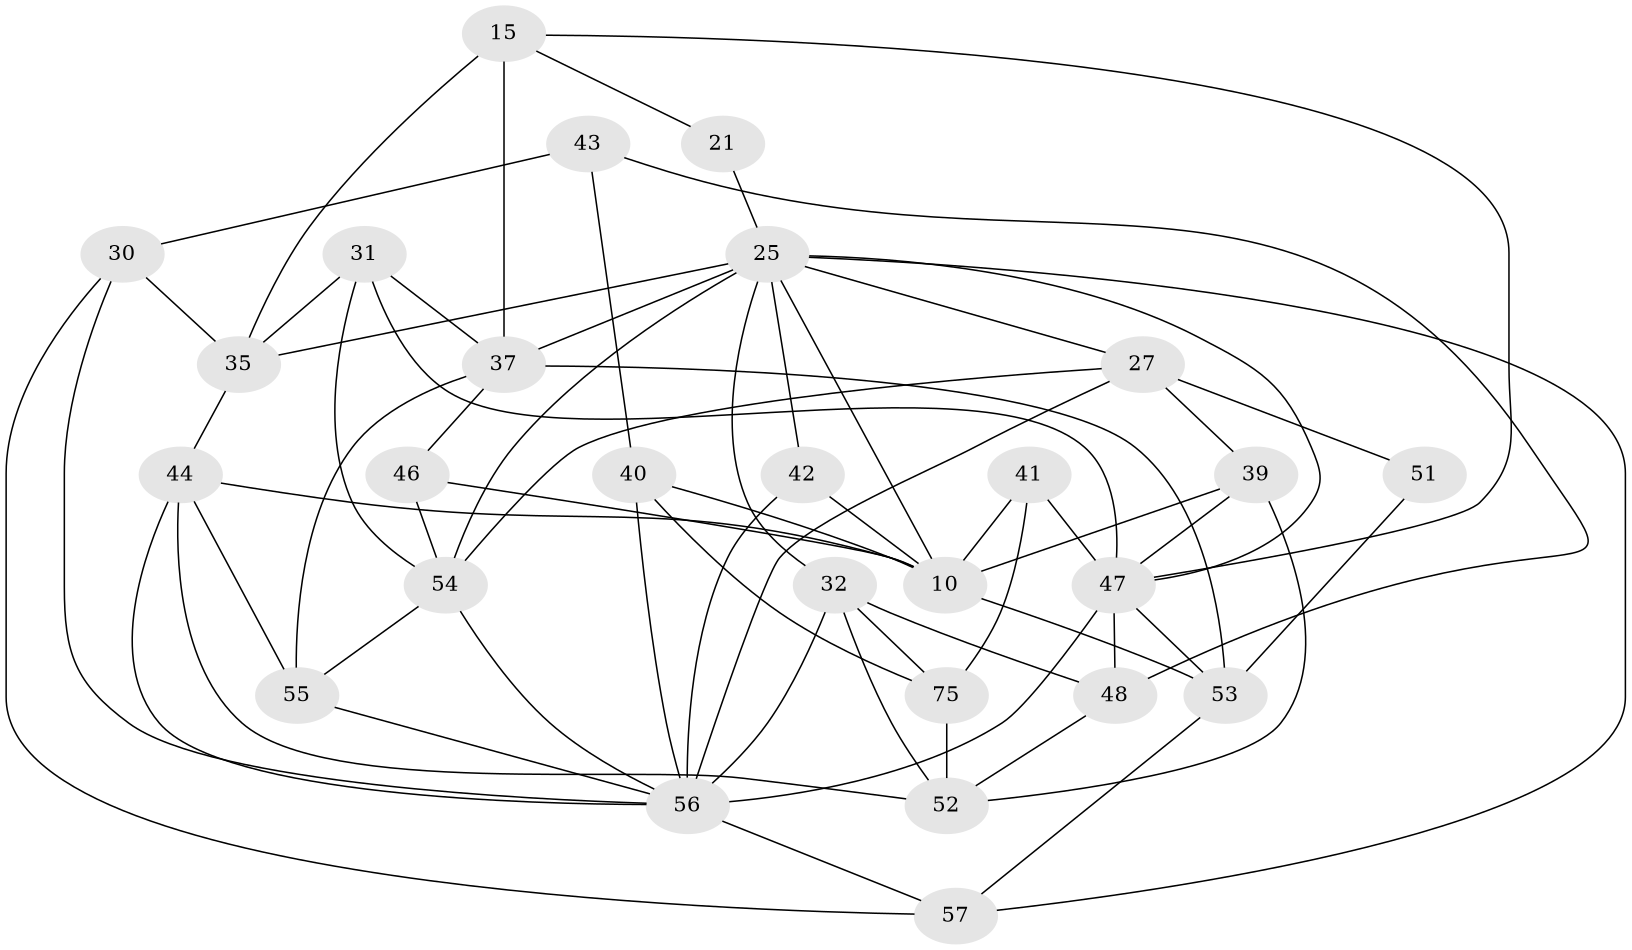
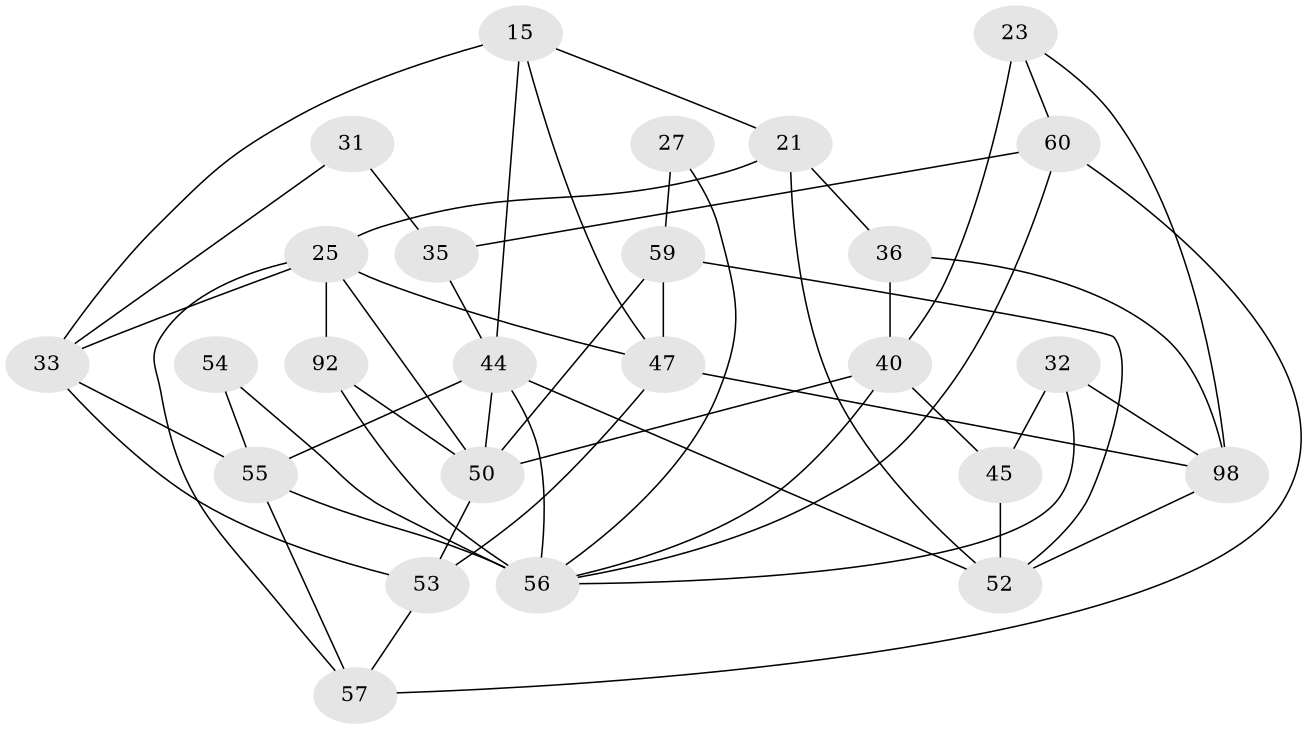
(588, 144) -> (1016, 34)
(346, 183) -> (509, 185)
(123, 254) -> (1059, 144)
none -> (890, 254)
(515, 307) -> none
(955, 309) -> none
(504, 365) -> (47, 365)
(569, 391) -> none
(758, 403) -> none
(759, 413) -> none
(733, 435) -> none
(336, 437) -> none
(407, 475) -> none
(803, 475) -> (326, 365)
(1029, 475) -> none
(1256, 475) -> (663, 254)
(1425, 475) -> none
(945, 585) -> (483, 475)
(947, 696) -> (1000, 475)
(1115, 696) -> (1227, 475)
(880, 700) -> (826, 370)
(930, 758) -> none
(822, 861) -> (306, 585)
